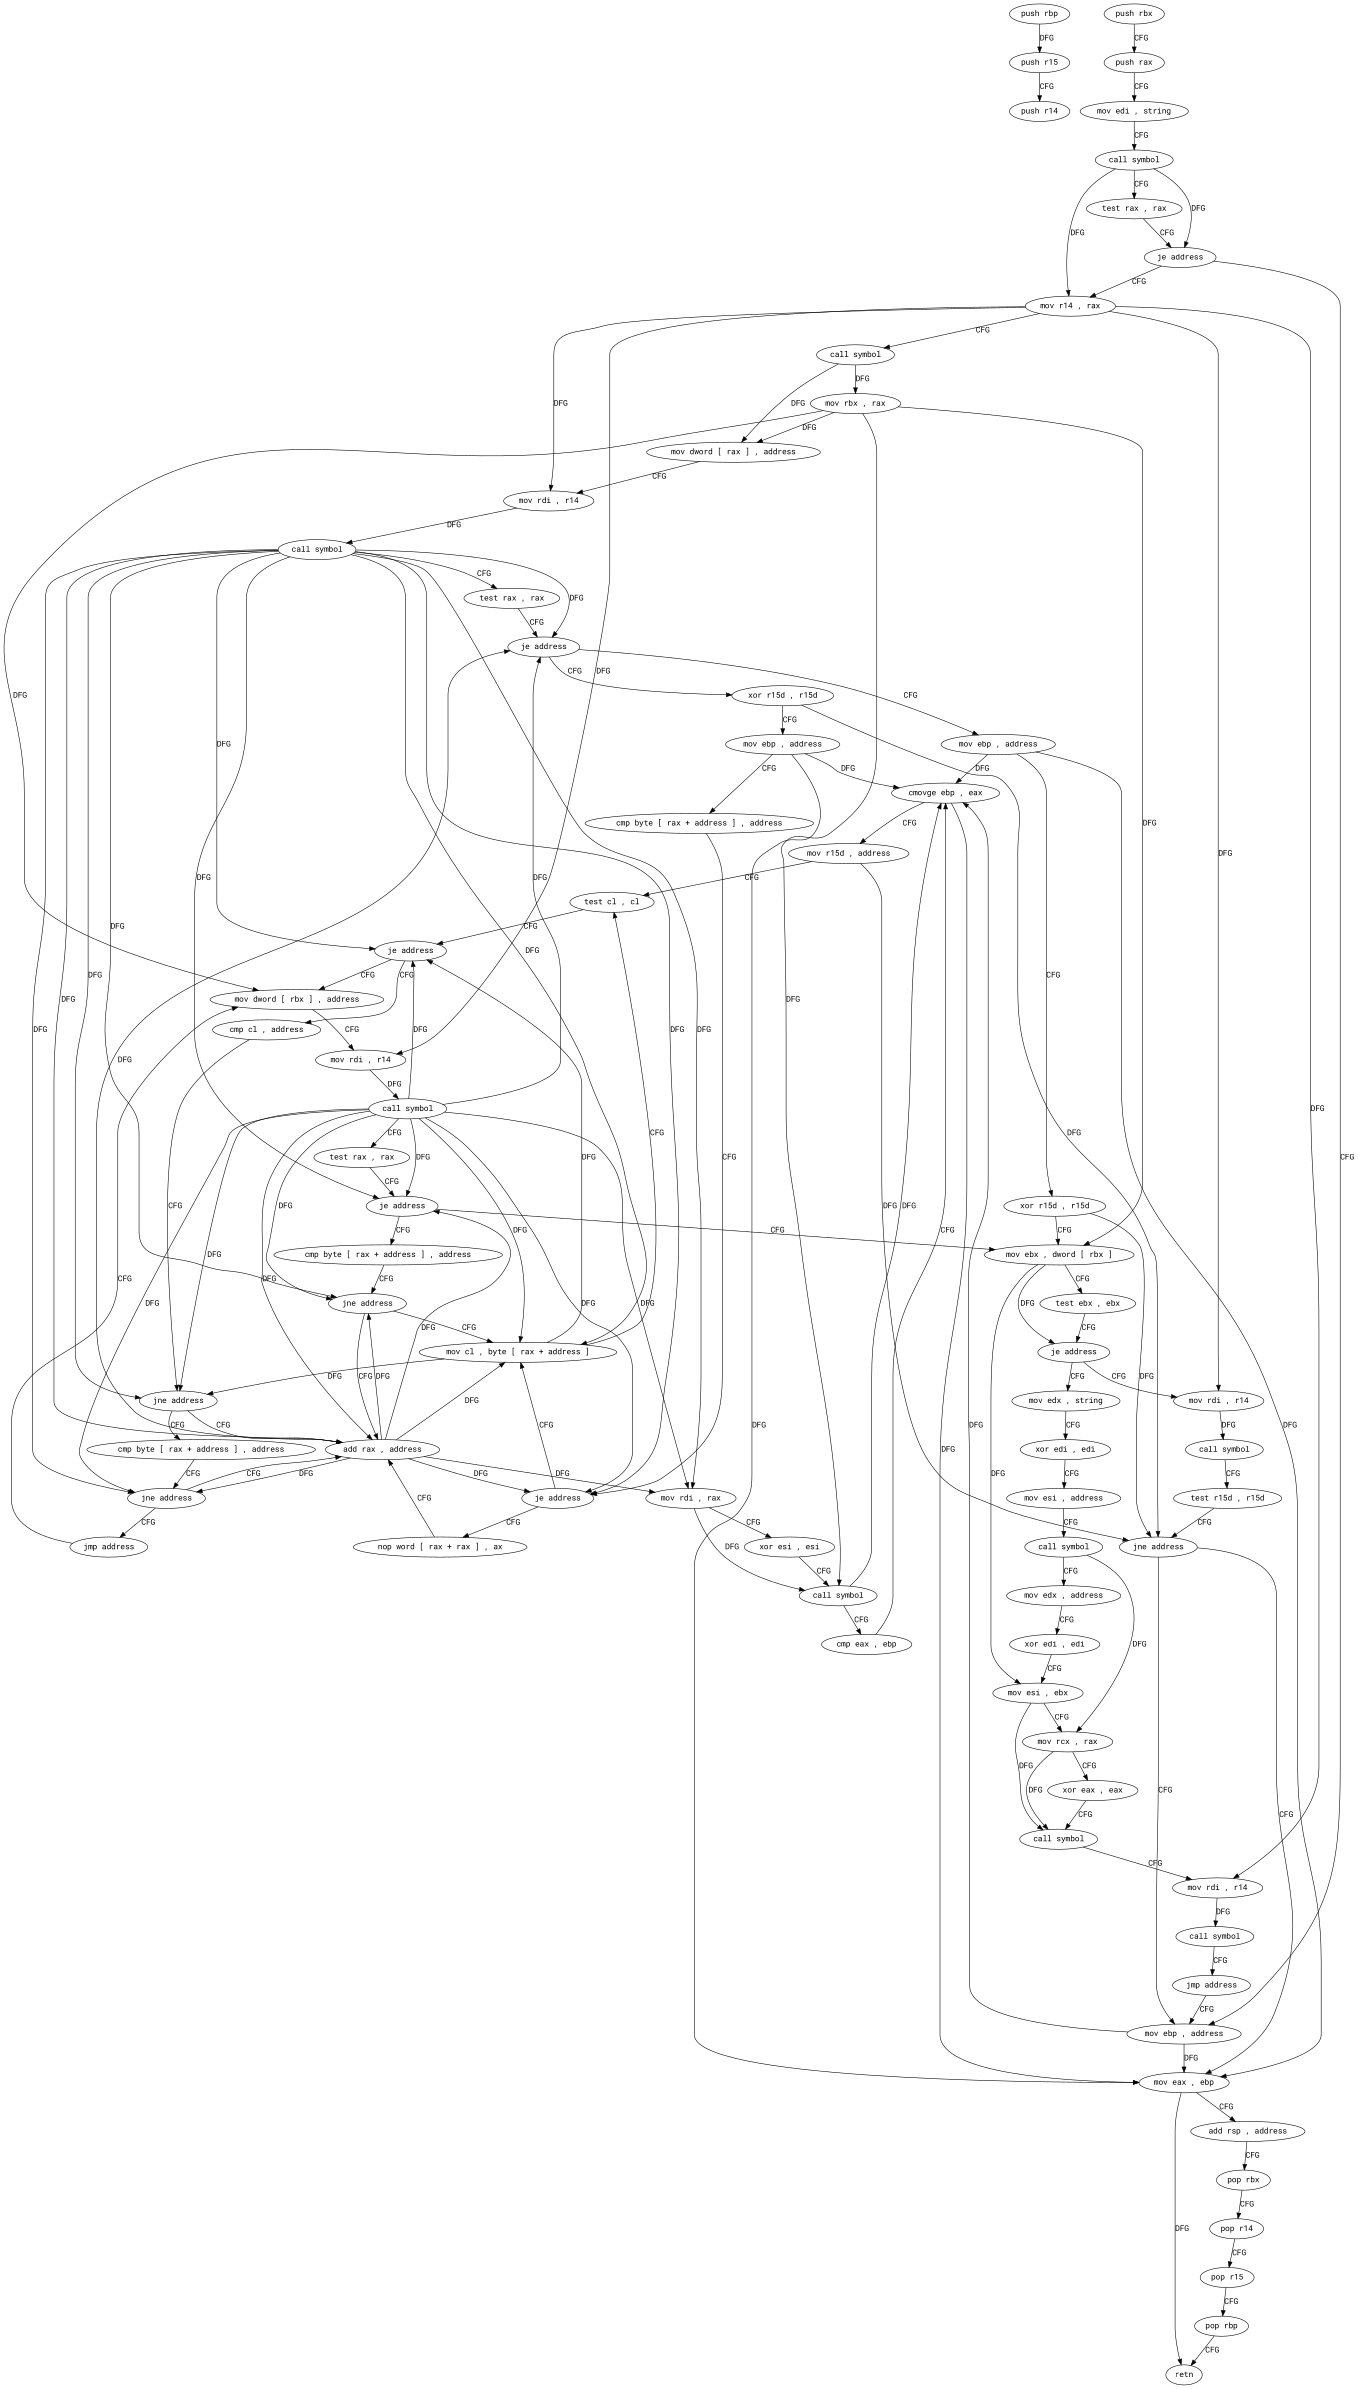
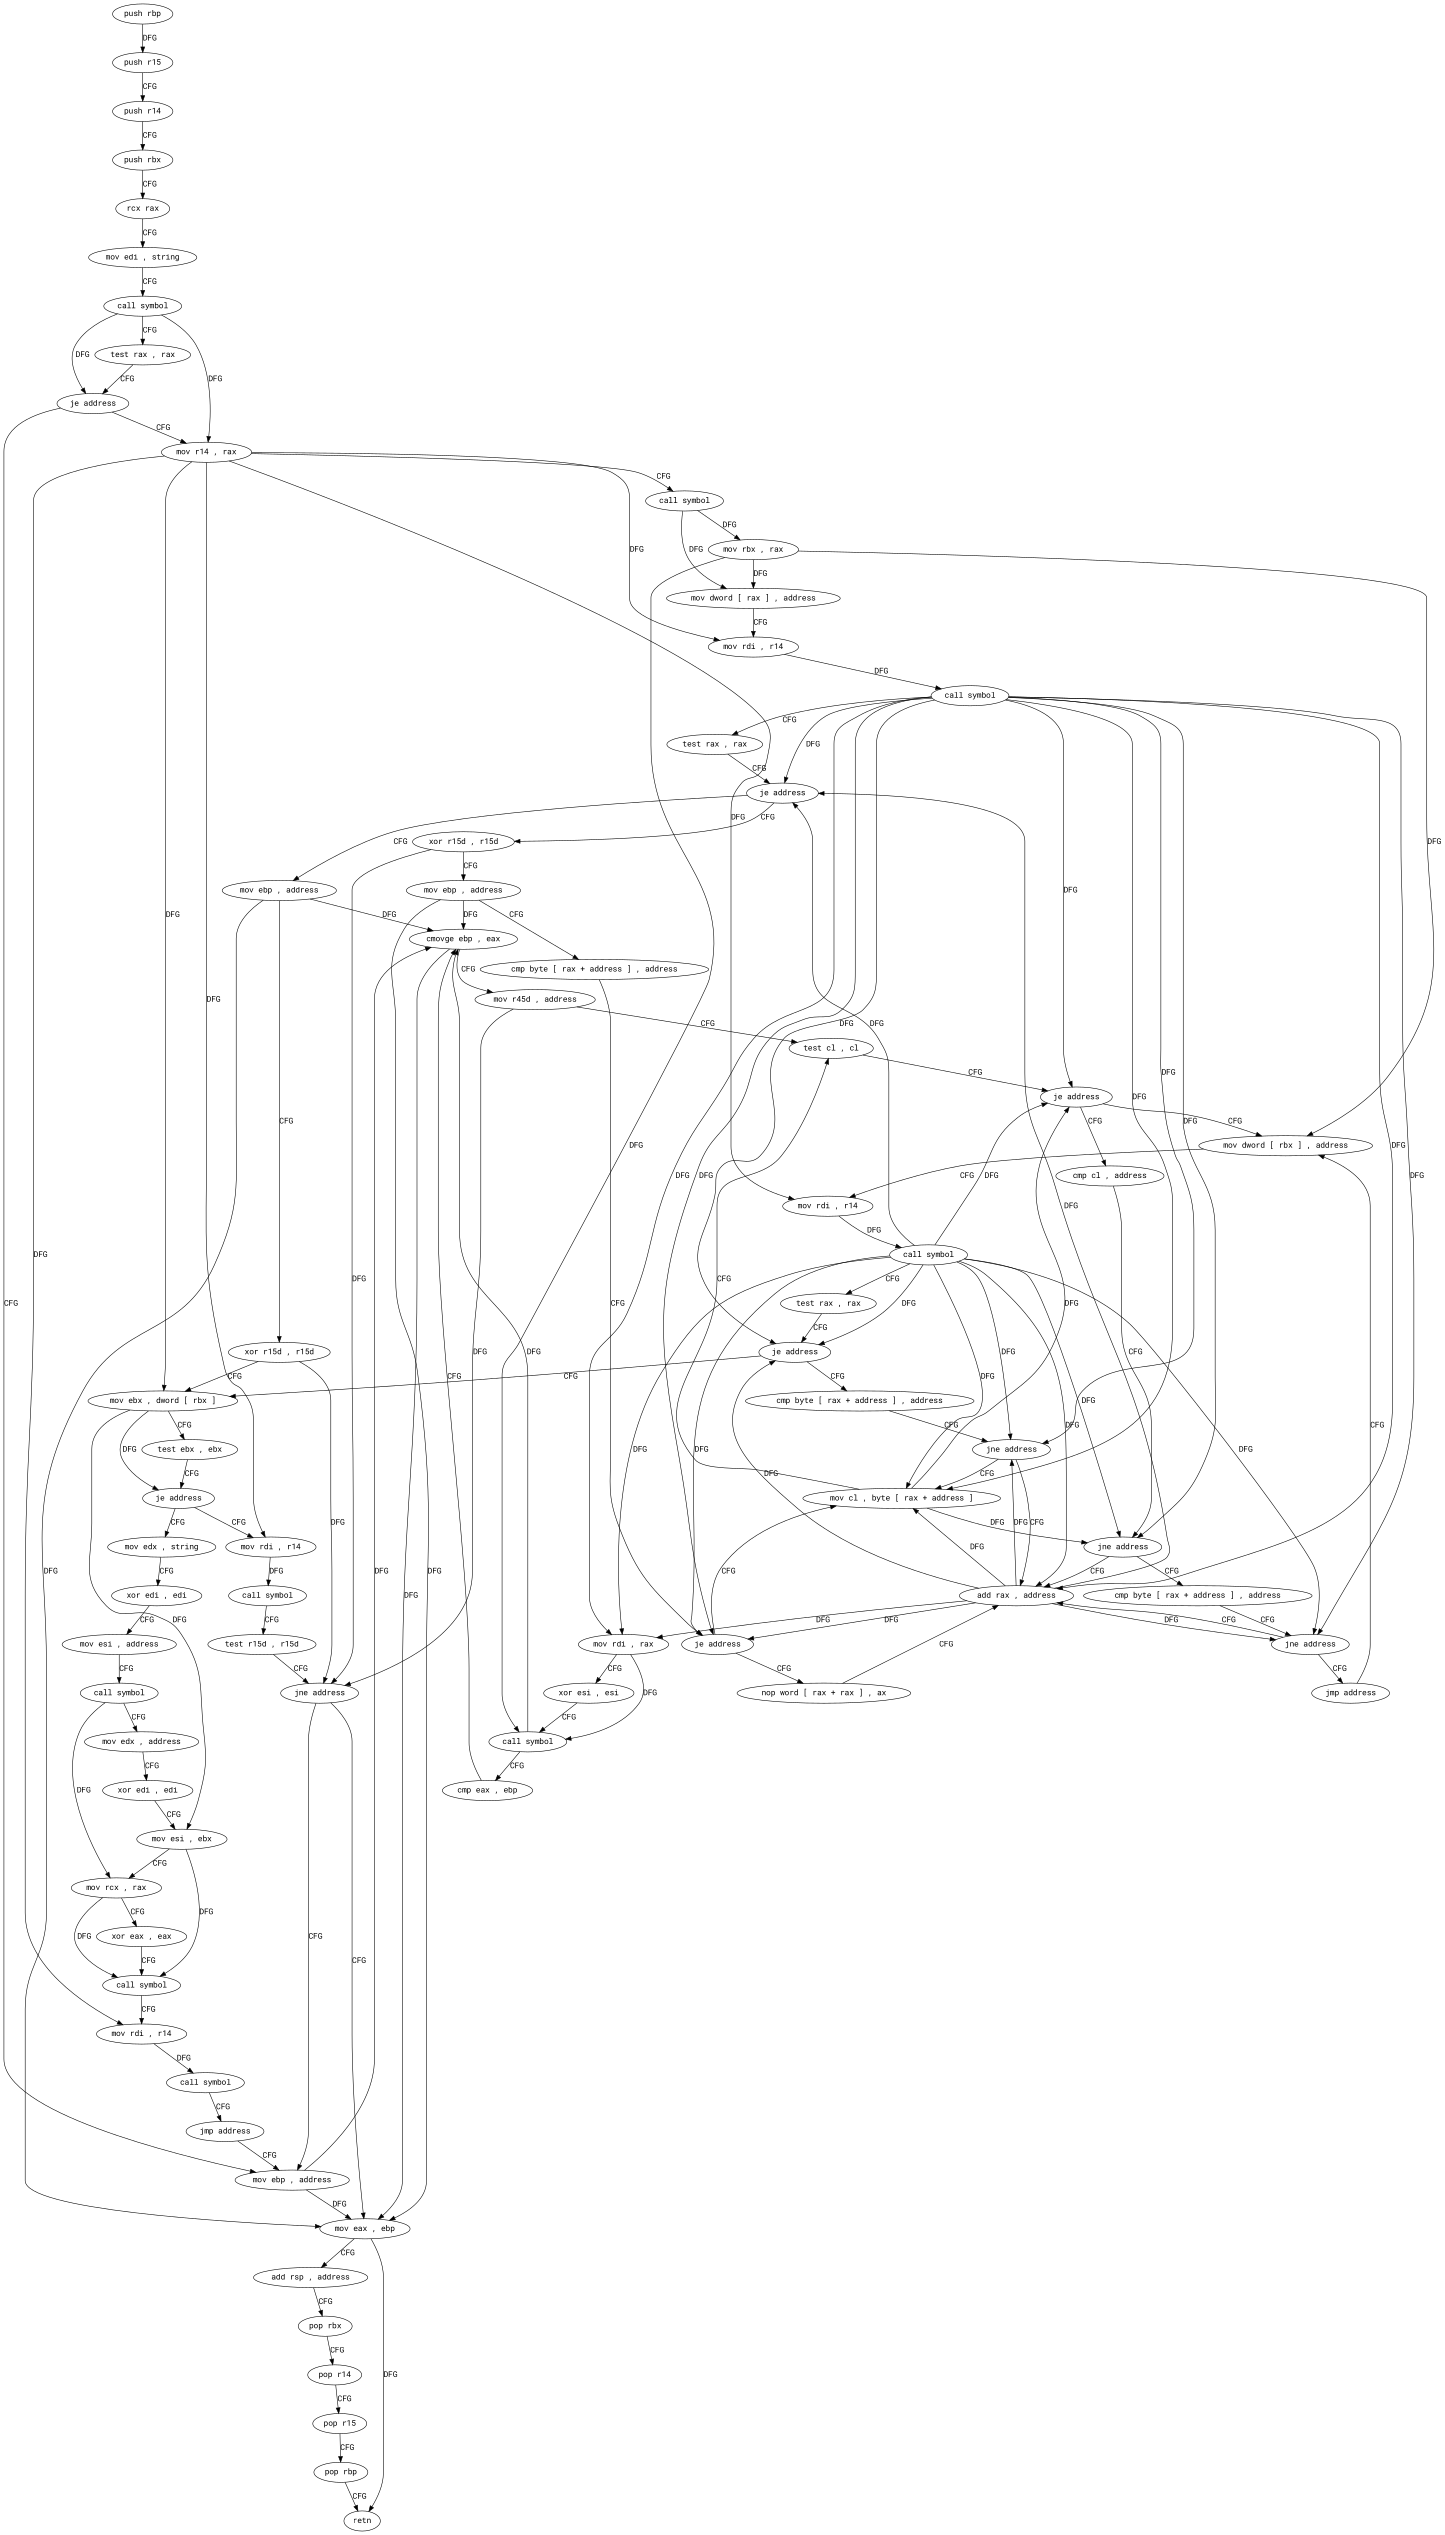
(1134, 63) -> (143, 209)
none -> (143, 133)
(1143, 734) -> (166, 919)
(849, 854) -> (535, 1000)
